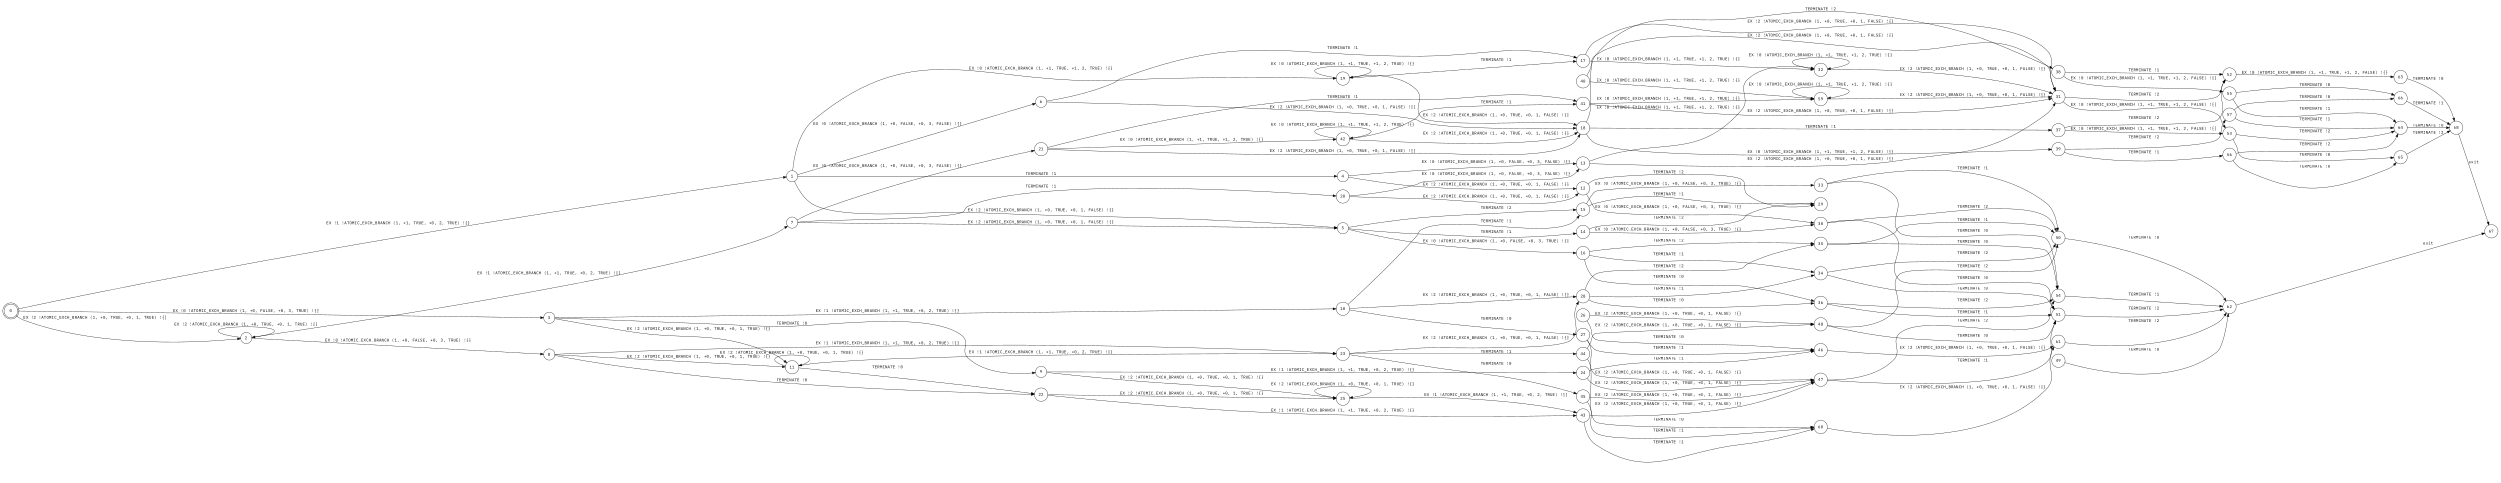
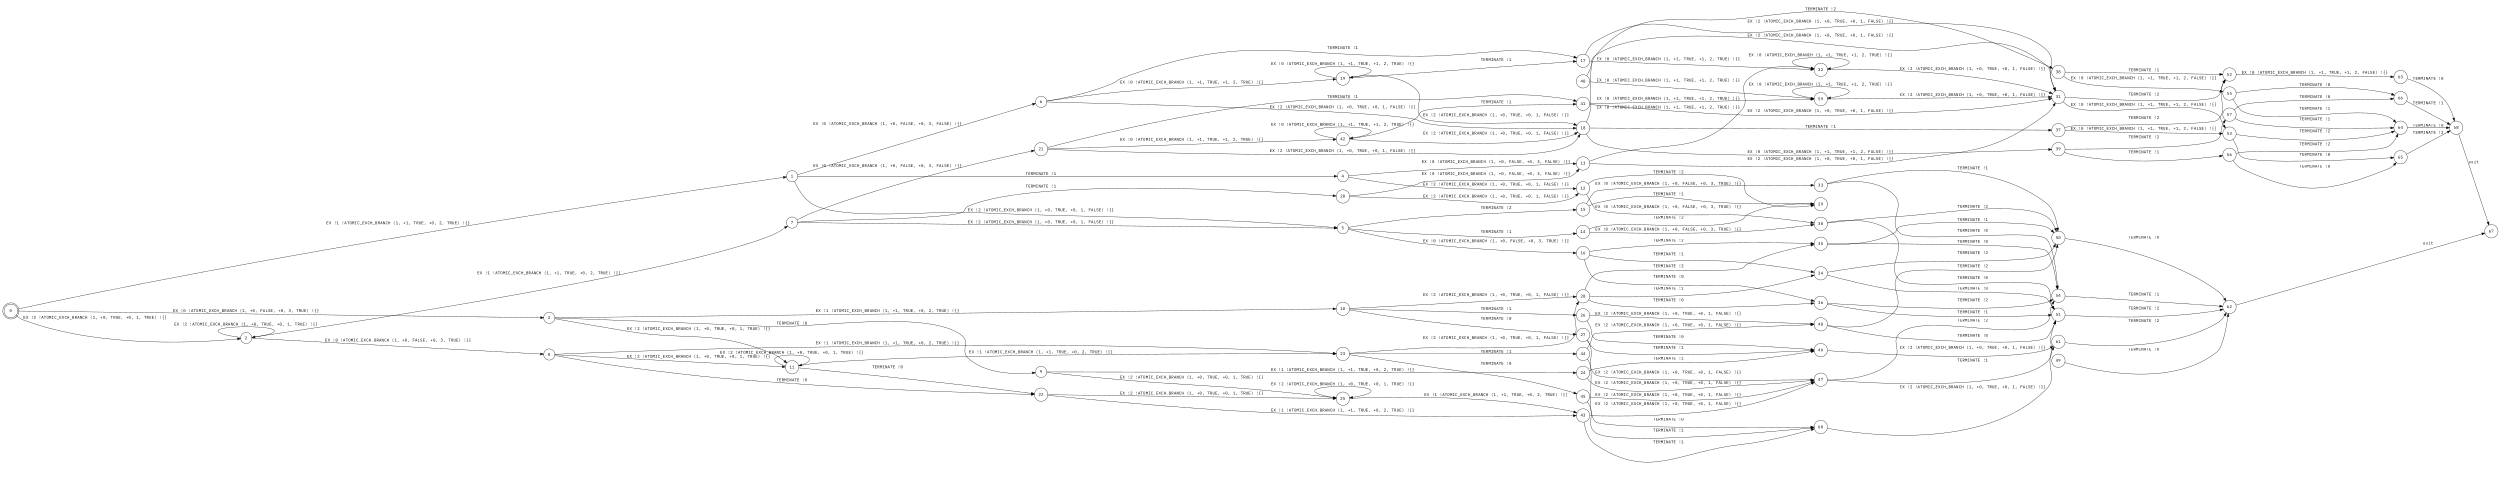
(1039, 78) -> (1190, 88)
(1448, 225) -> (1461, 312)
